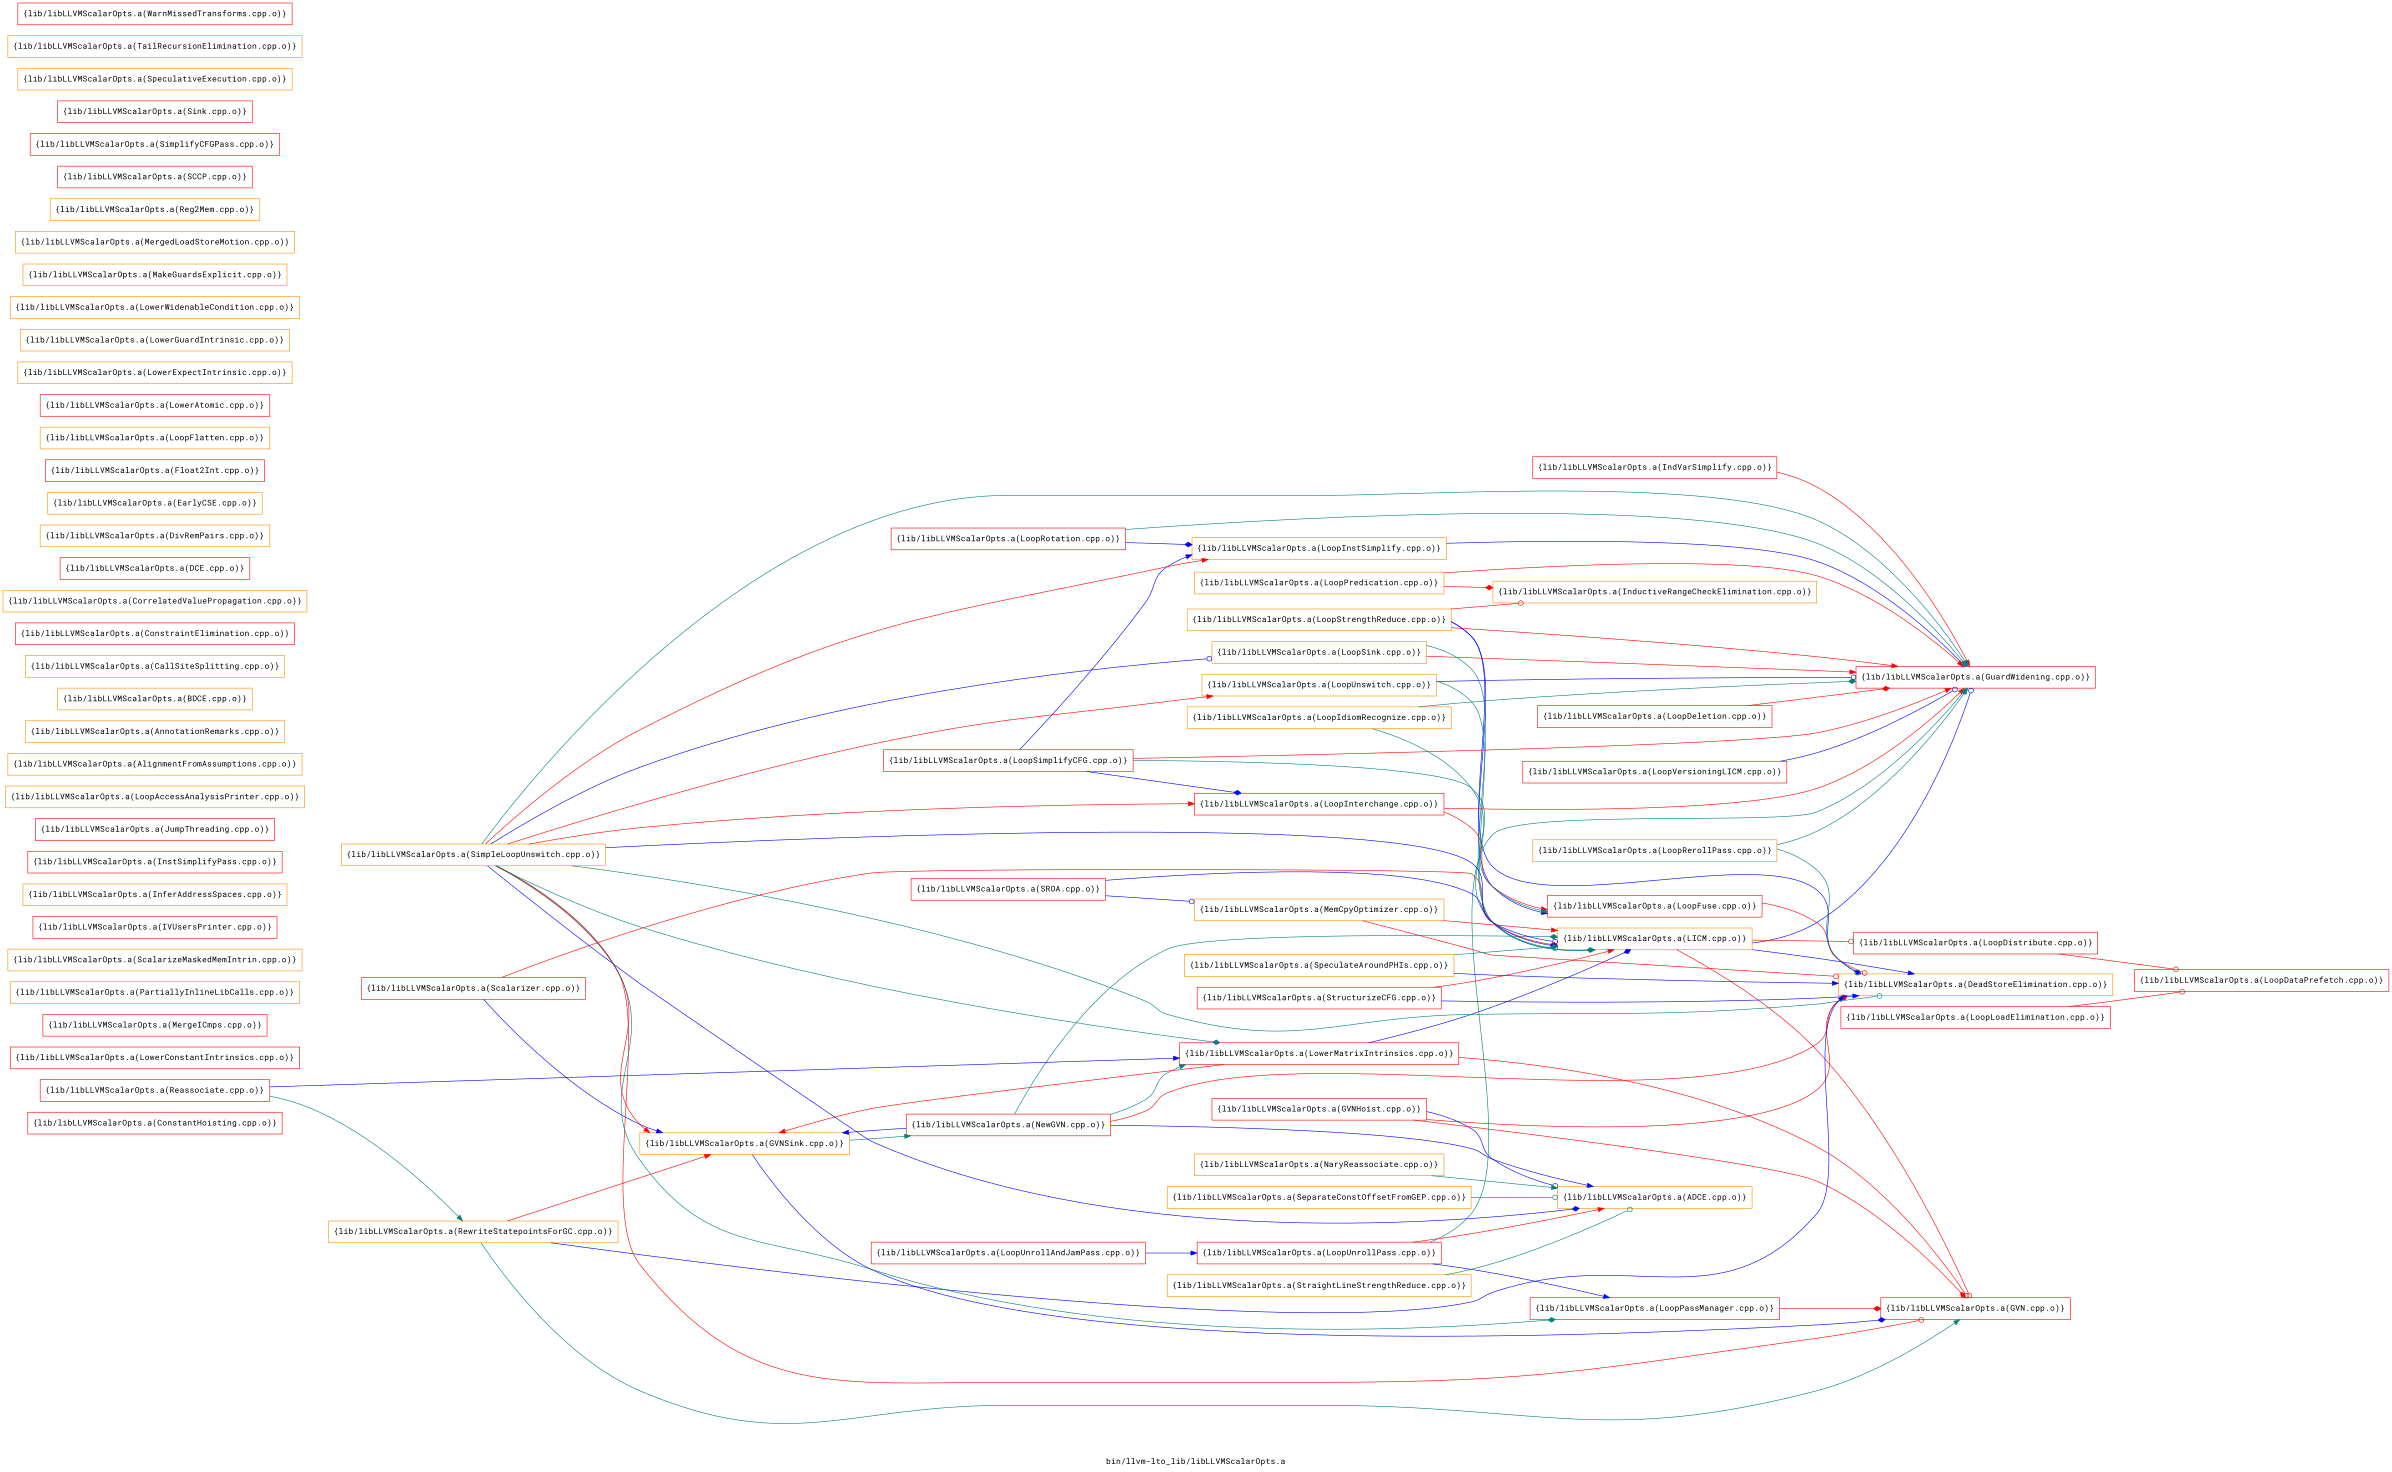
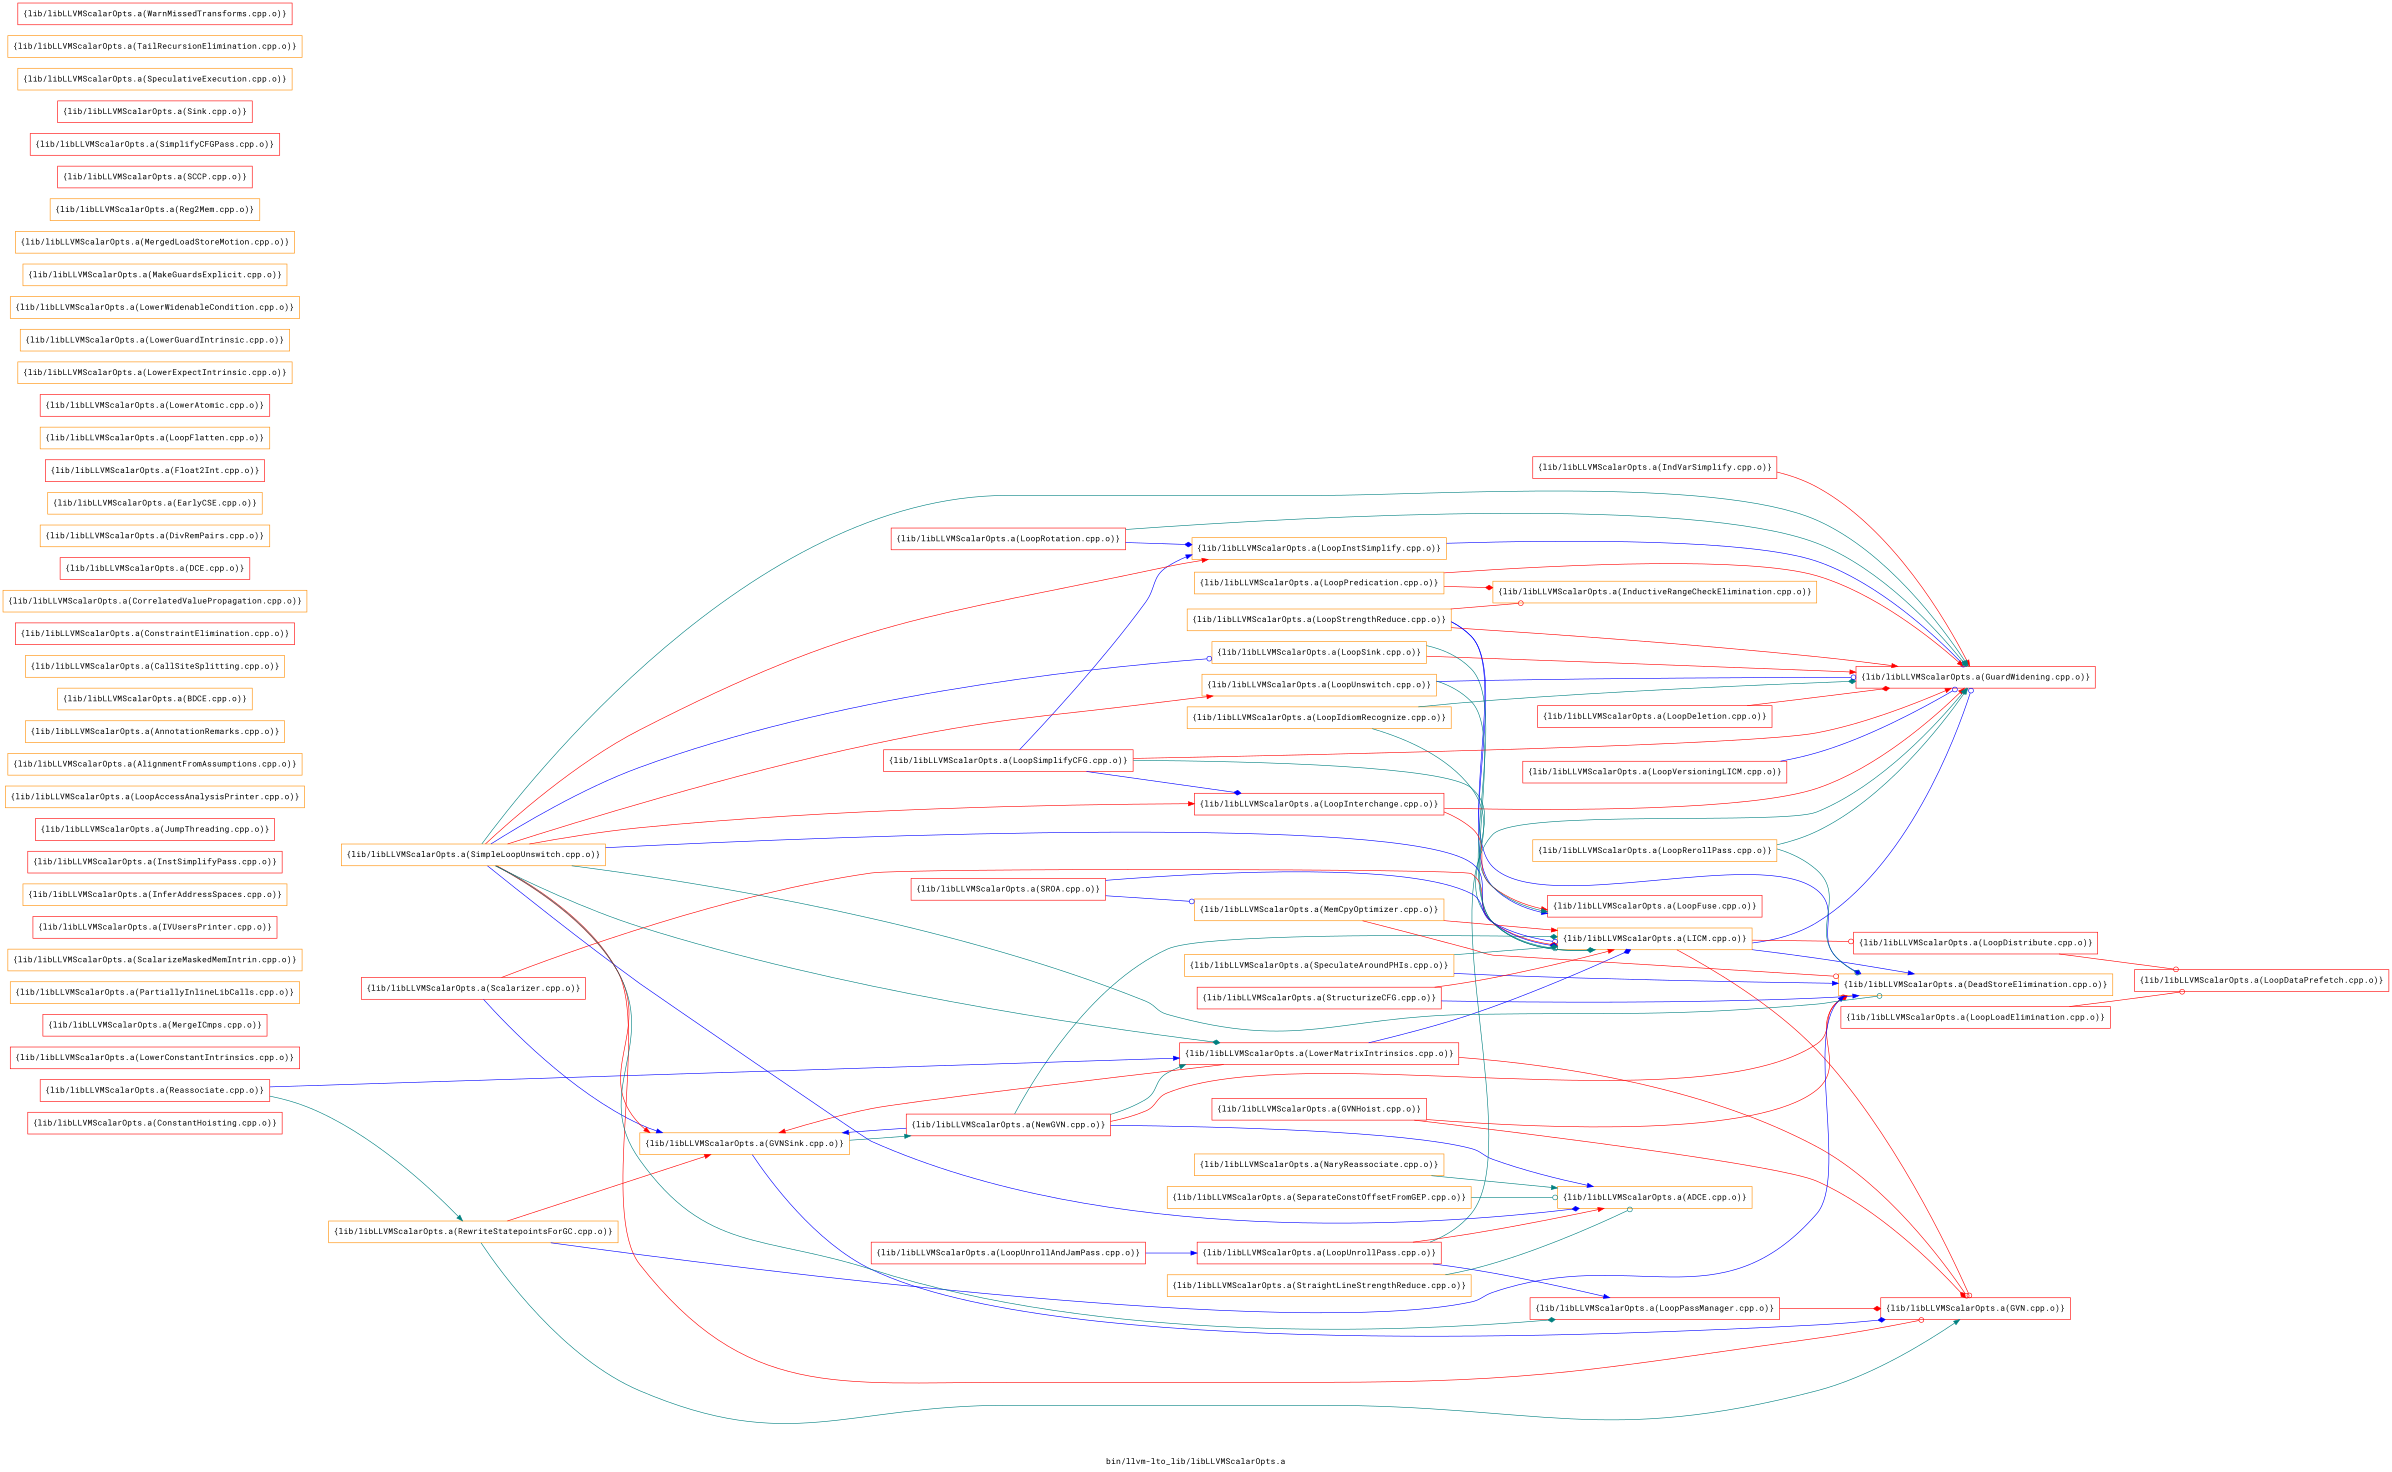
(1822, 927) -> none
(1484, 1148) -> none
